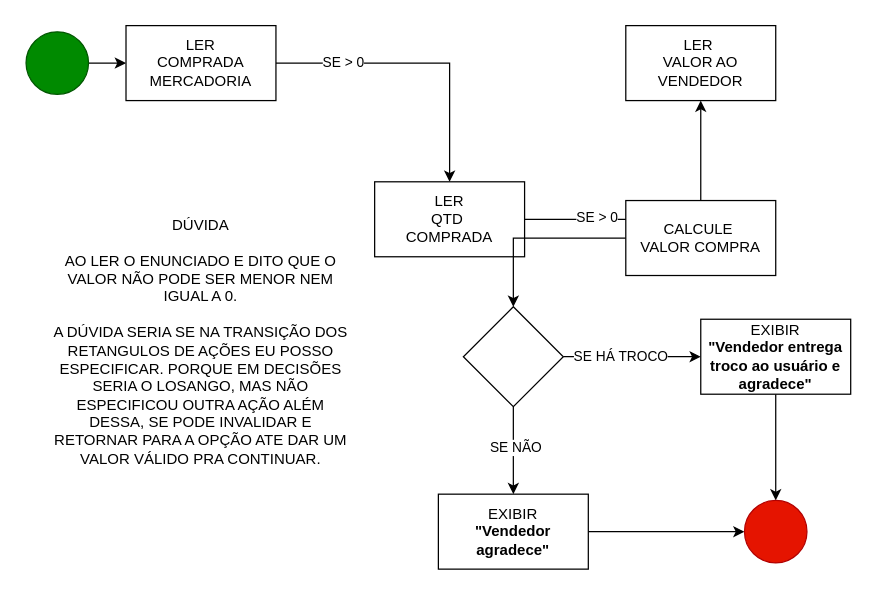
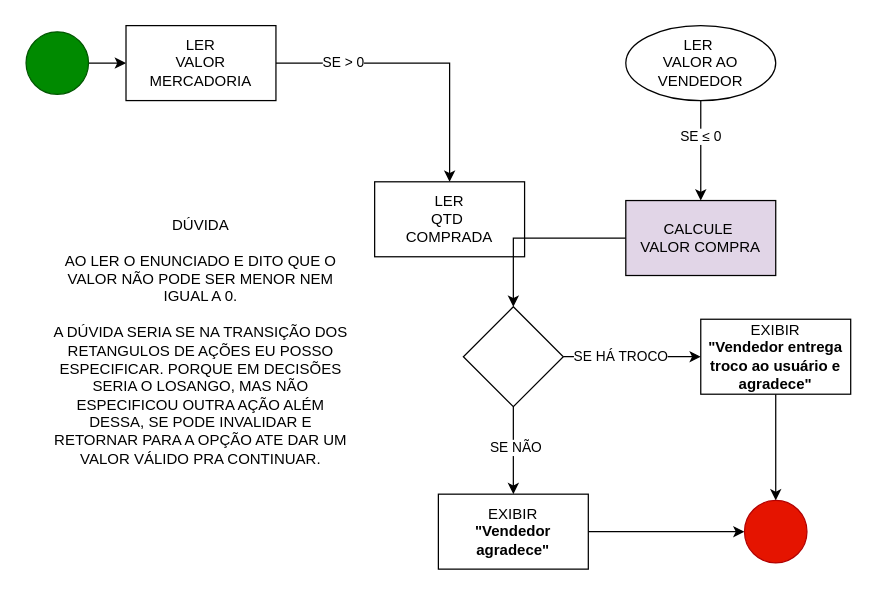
(201, 63) -> (201, 63)
(701, 63) -> (701, 63)
none -> (701, 104)
(574, 219) -> none
(701, 238) -> (701, 238)
